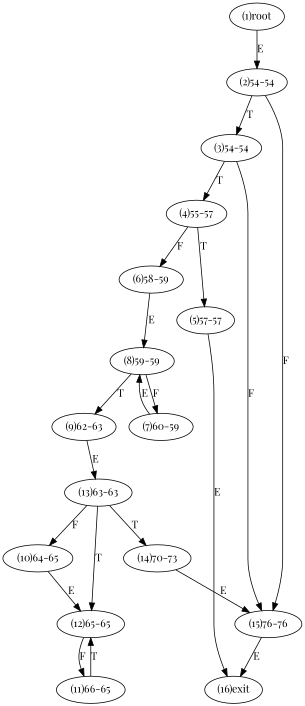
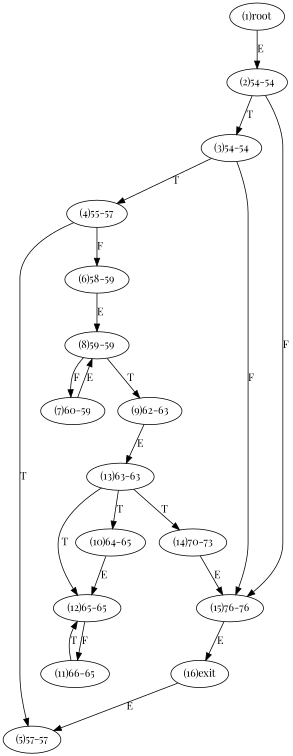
(214, 502) -> (119, 706)
(75, 525) -> (120, 510)
